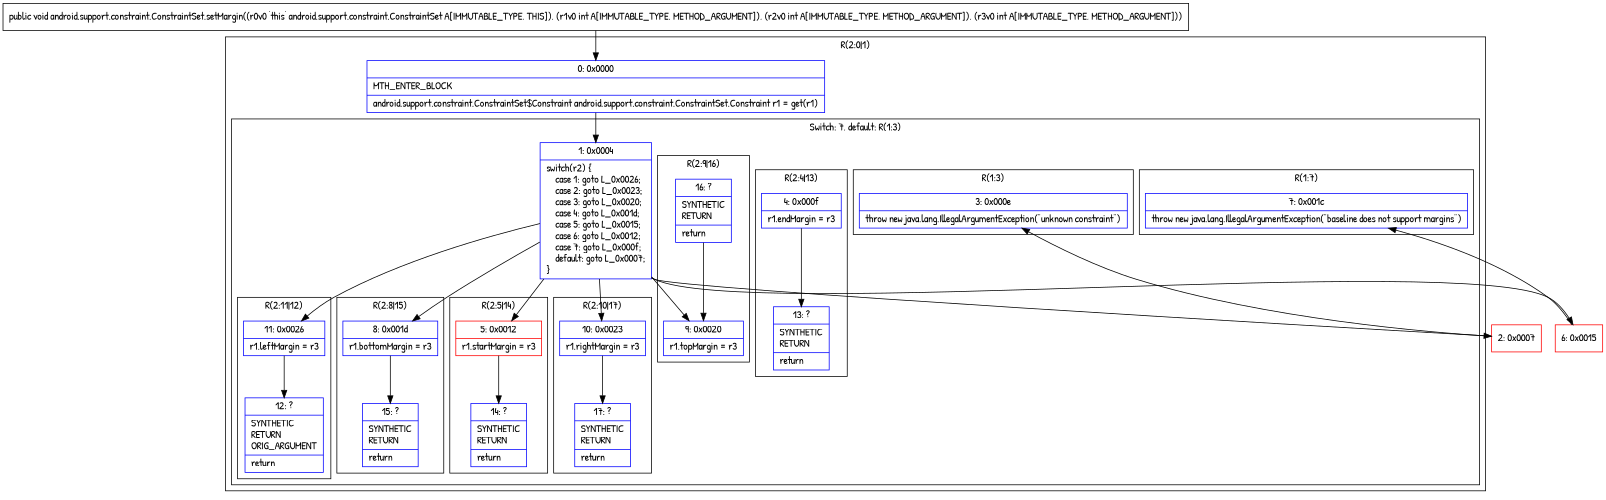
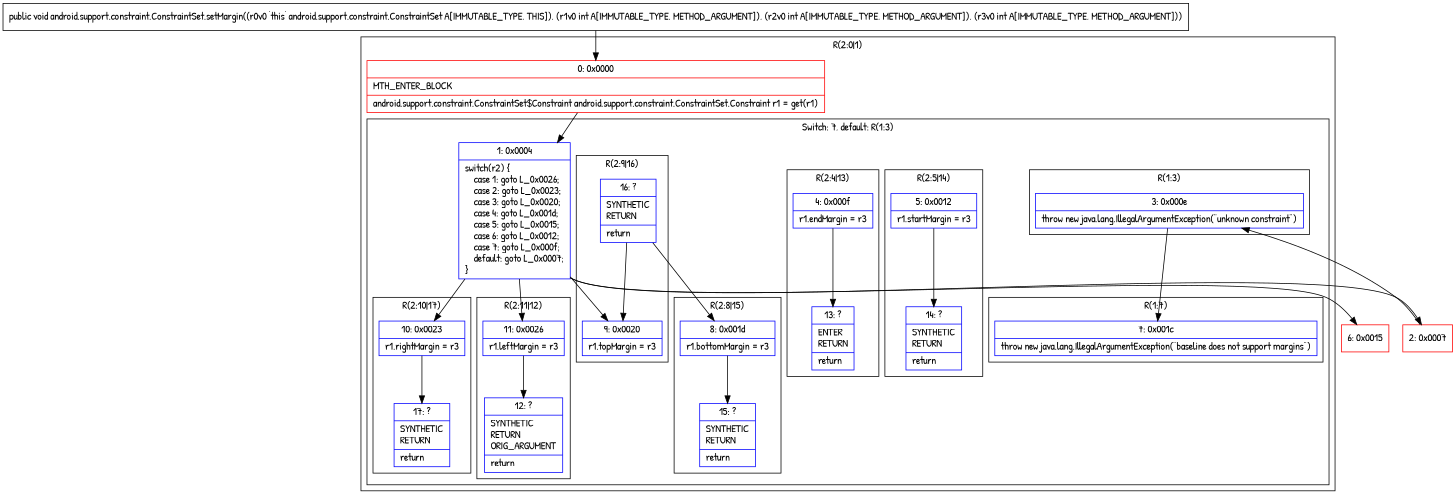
(596, 87) -> (596, 87)
(1492, 265) -> (1163, 271)
(478, 278) -> (681, 279)
(534, 292) -> none
(801, 332) -> (830, 332)
(499, 338) -> (934, 211)
